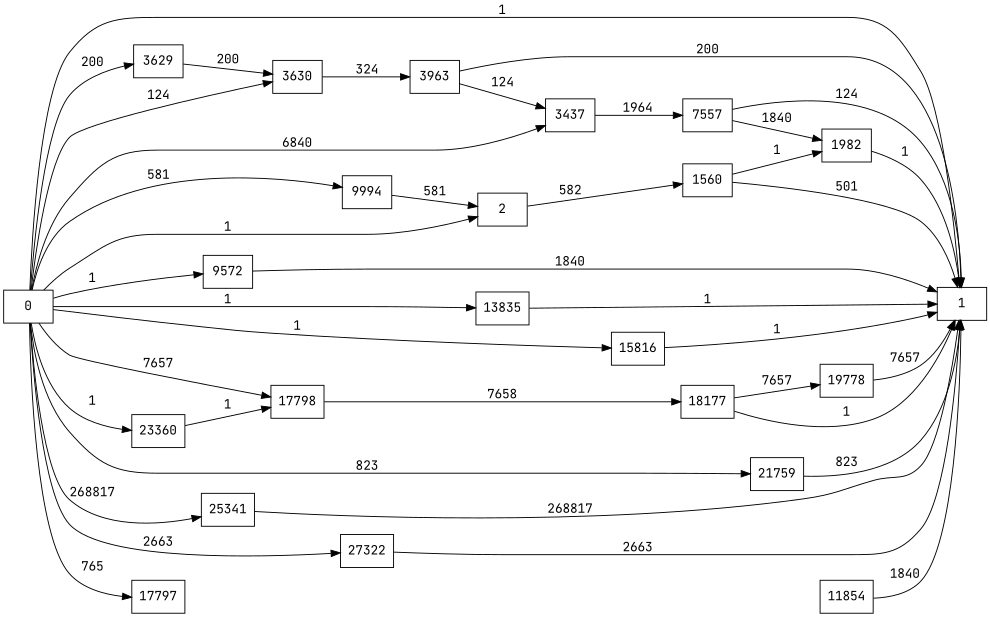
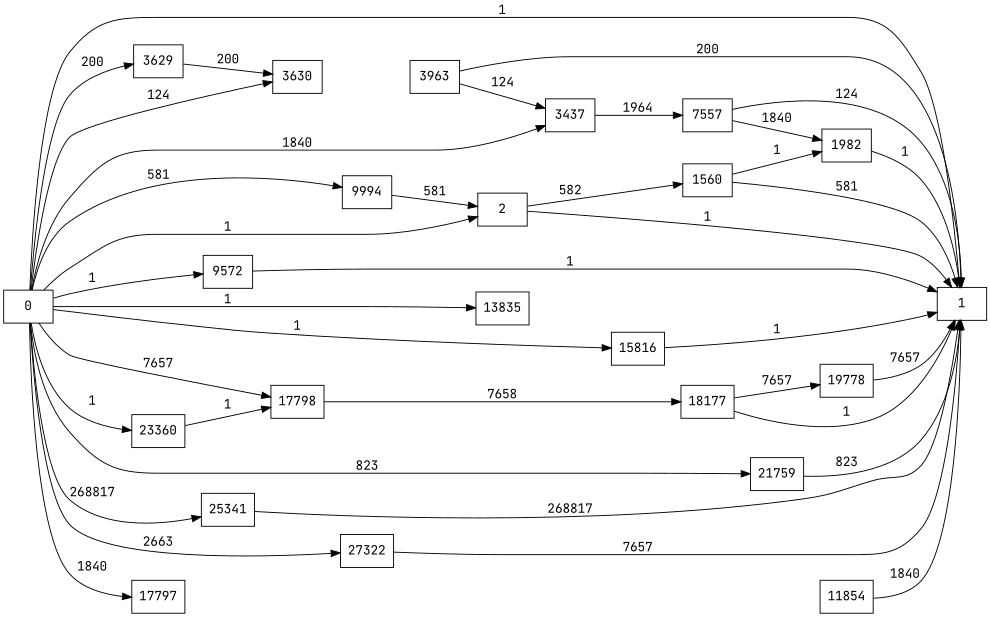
(361, 77) -> none
(297, 143) -> (297, 143)
(847, 187) -> (847, 187)
(570, 262) -> (570, 262)
(728, 306) -> (742, 229)
(638, 548) -> (638, 548)
(92, 567) -> (92, 567)
